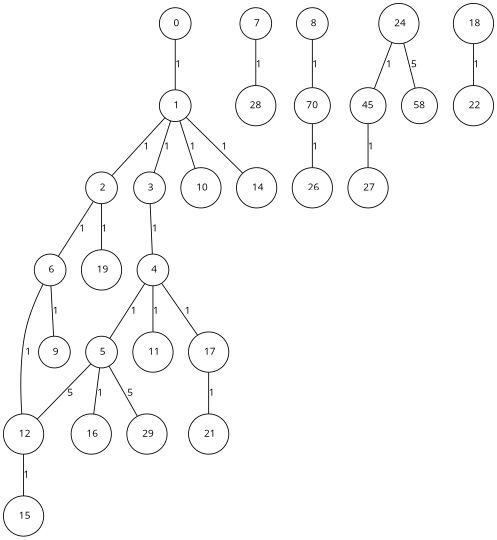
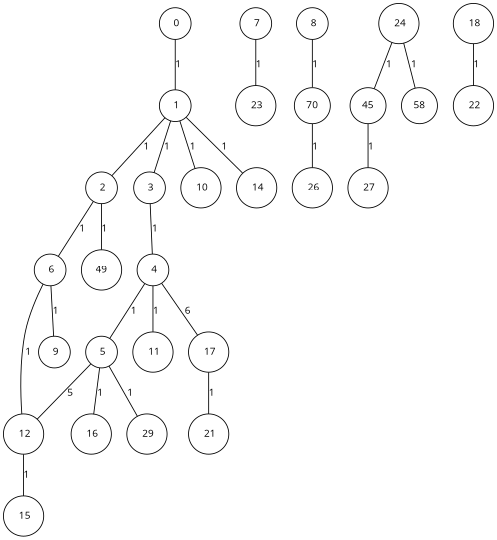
(414, 65) -> (414, 65)
(256, 106) -> (256, 106)
(102, 270) -> (102, 270)
(188, 311) -> (188, 311)
(130, 393) -> (130, 393)
